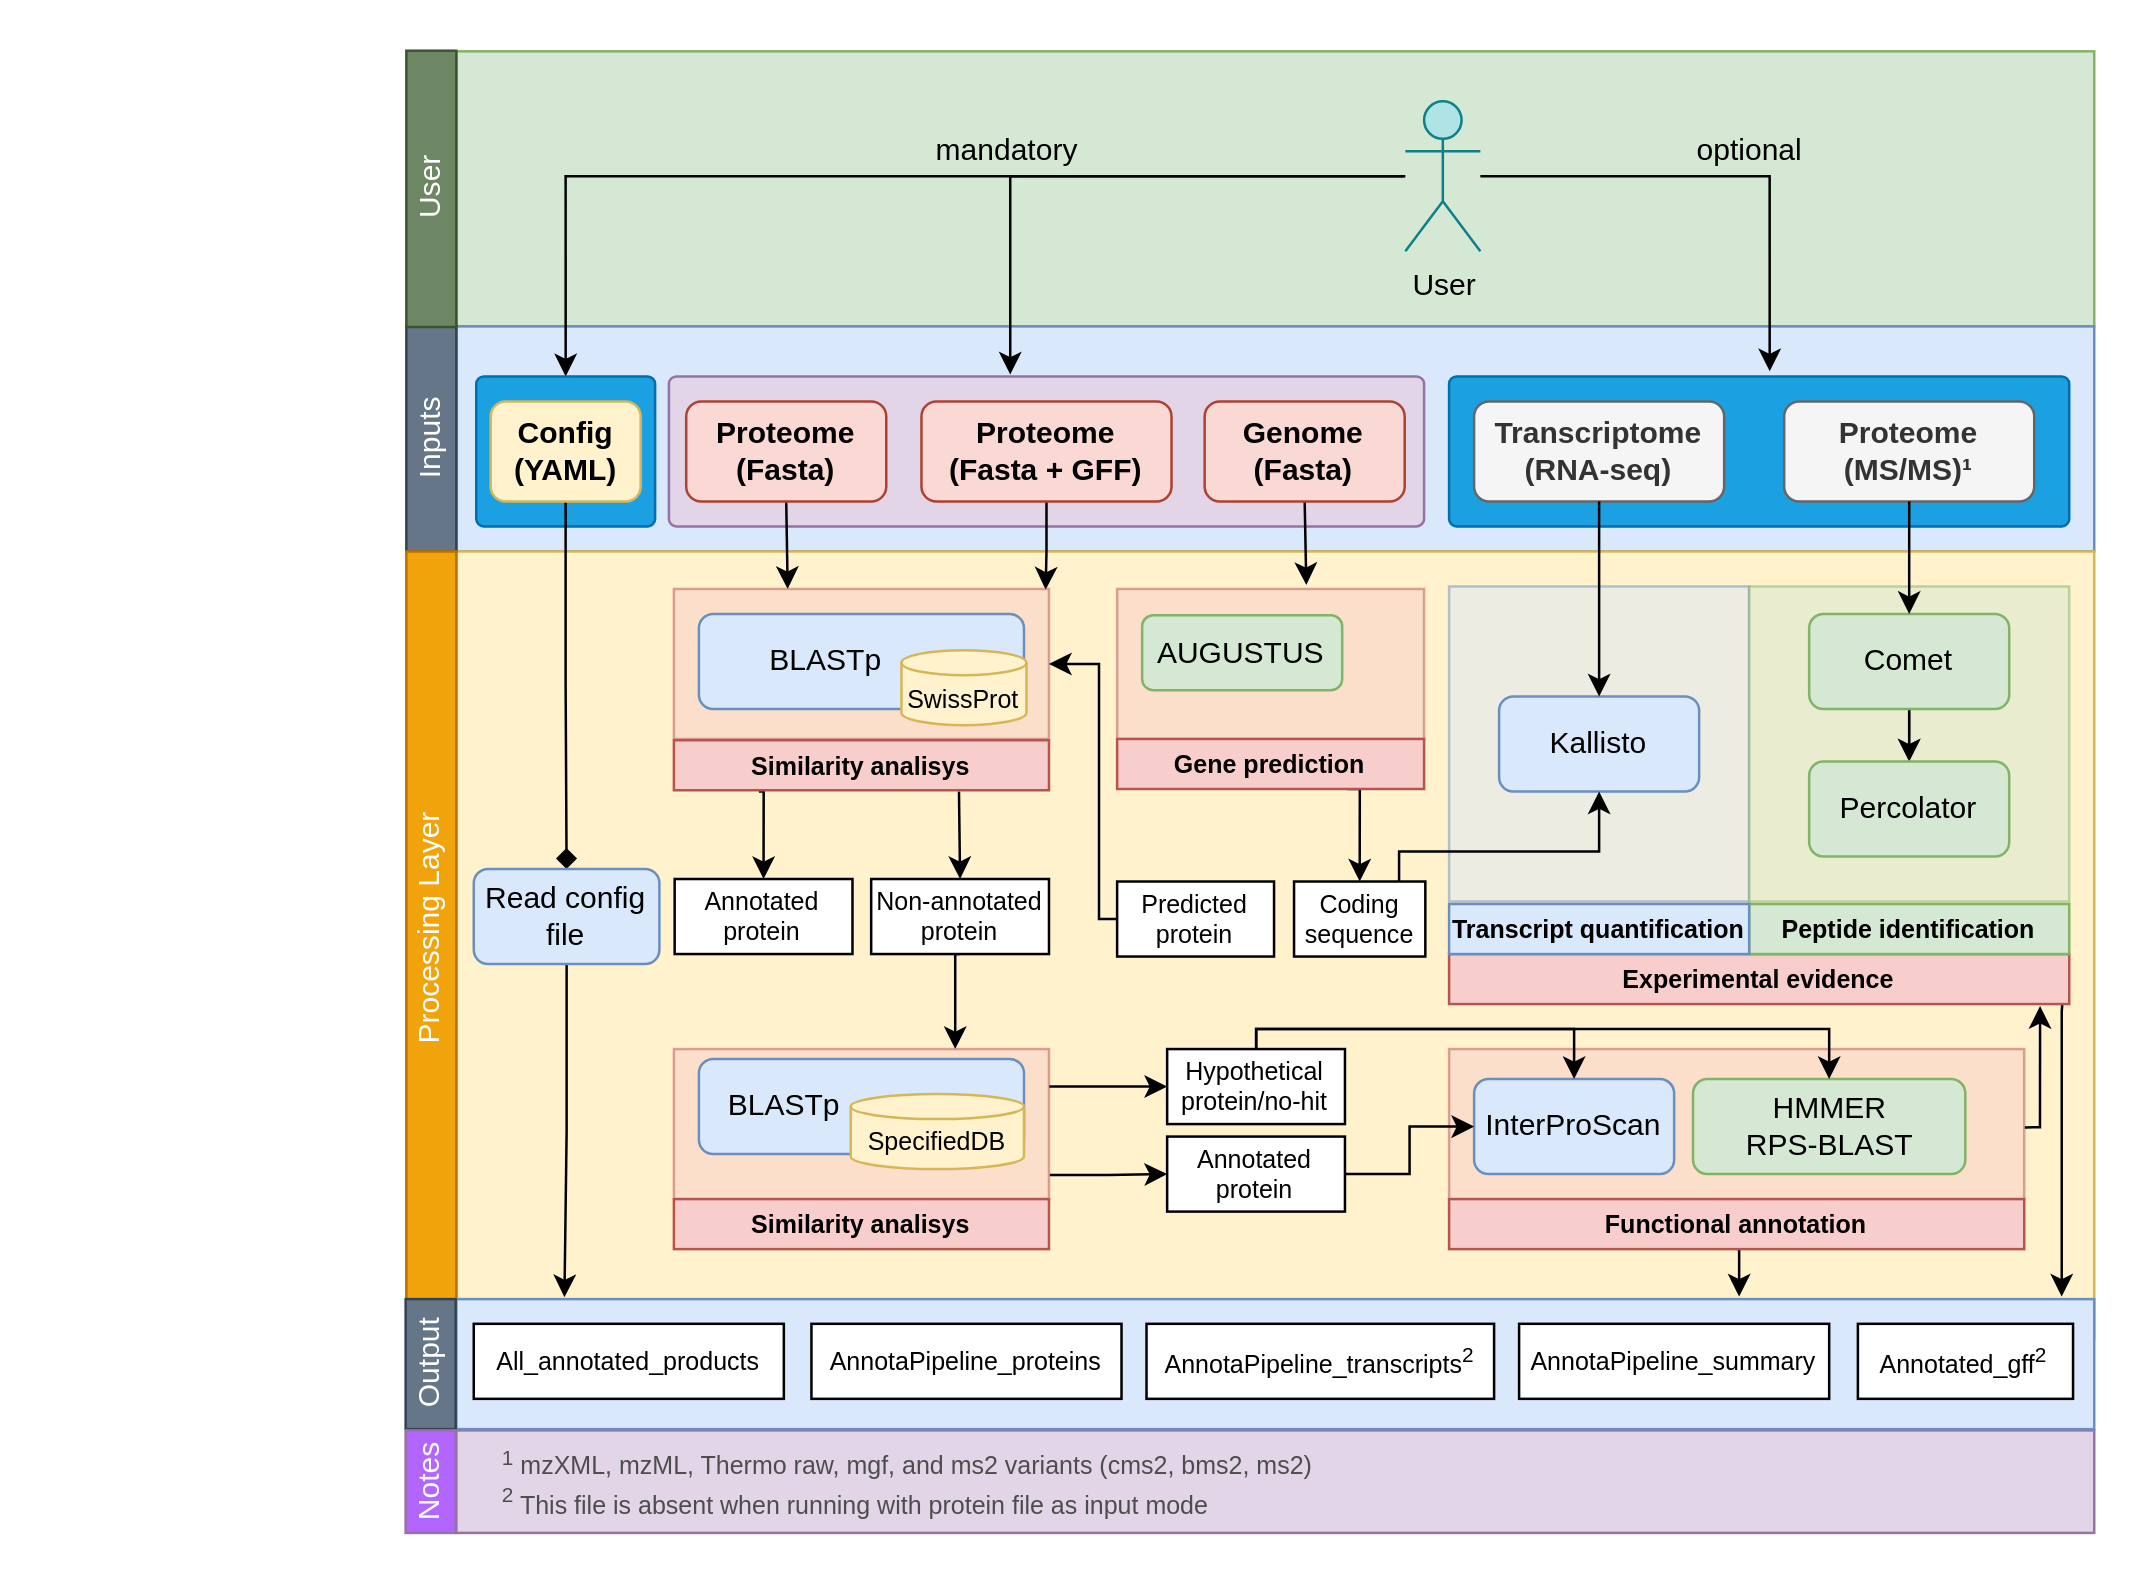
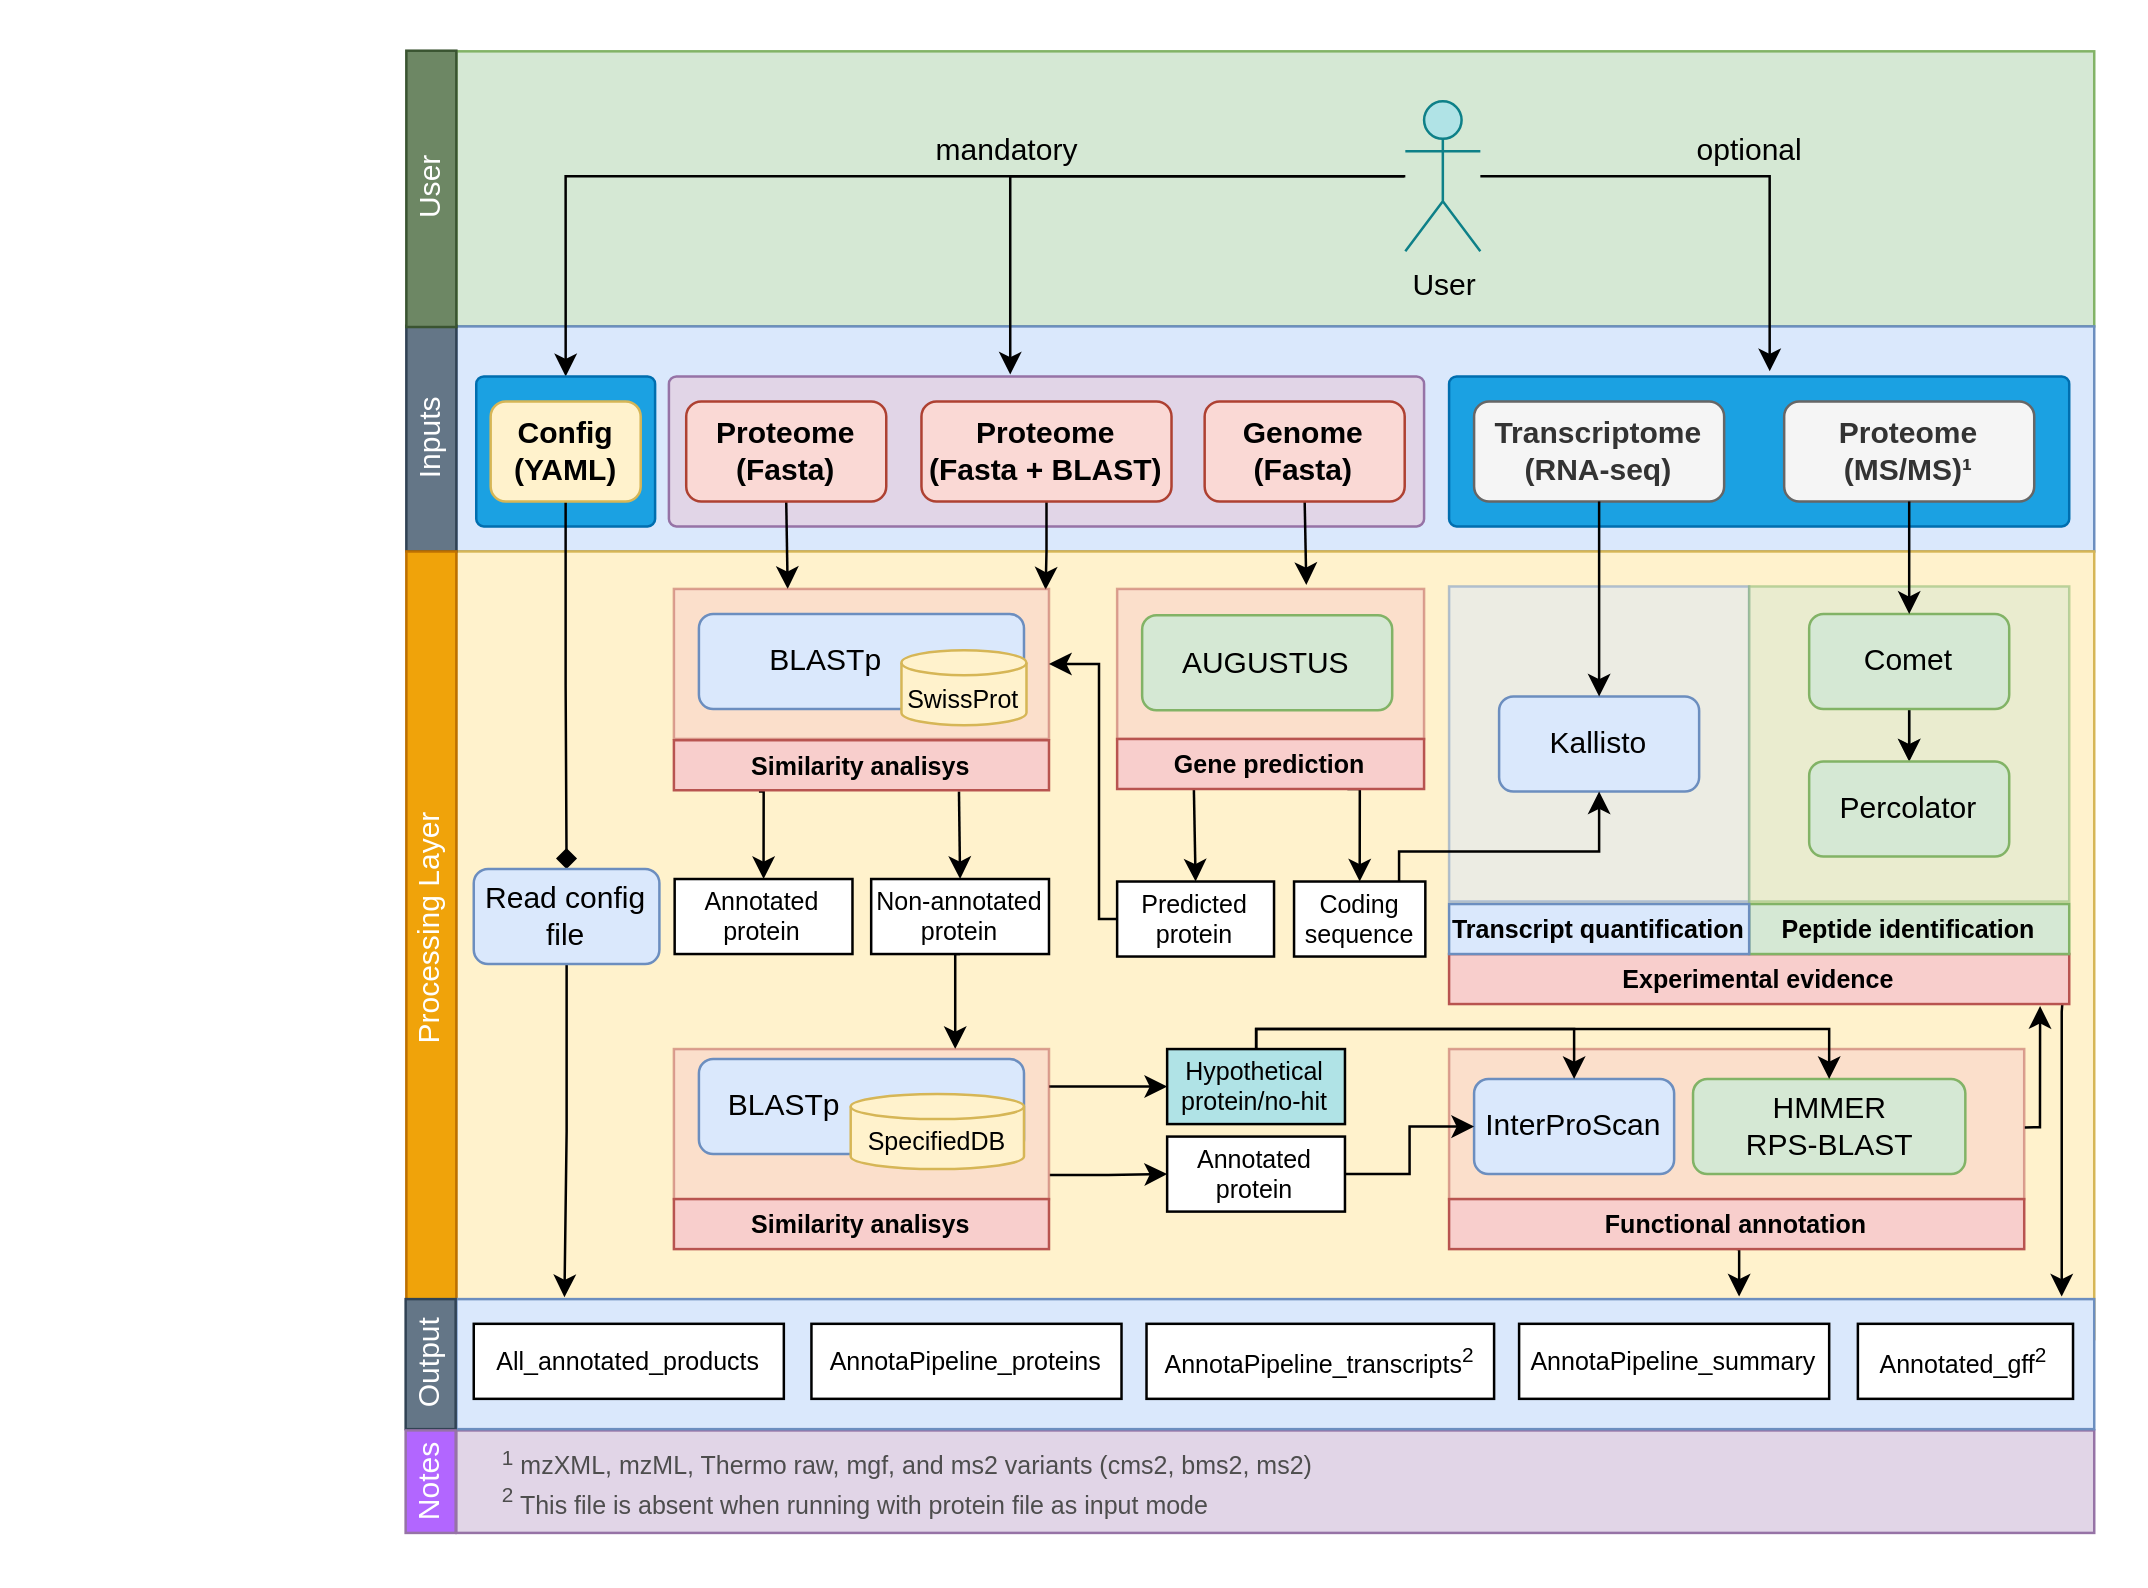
(1046, 451) -> (1046, 451)
(1242, 653) -> (1267, 663)
none -> (1194, 827)
(1256, 1086) -> (1256, 1086)
